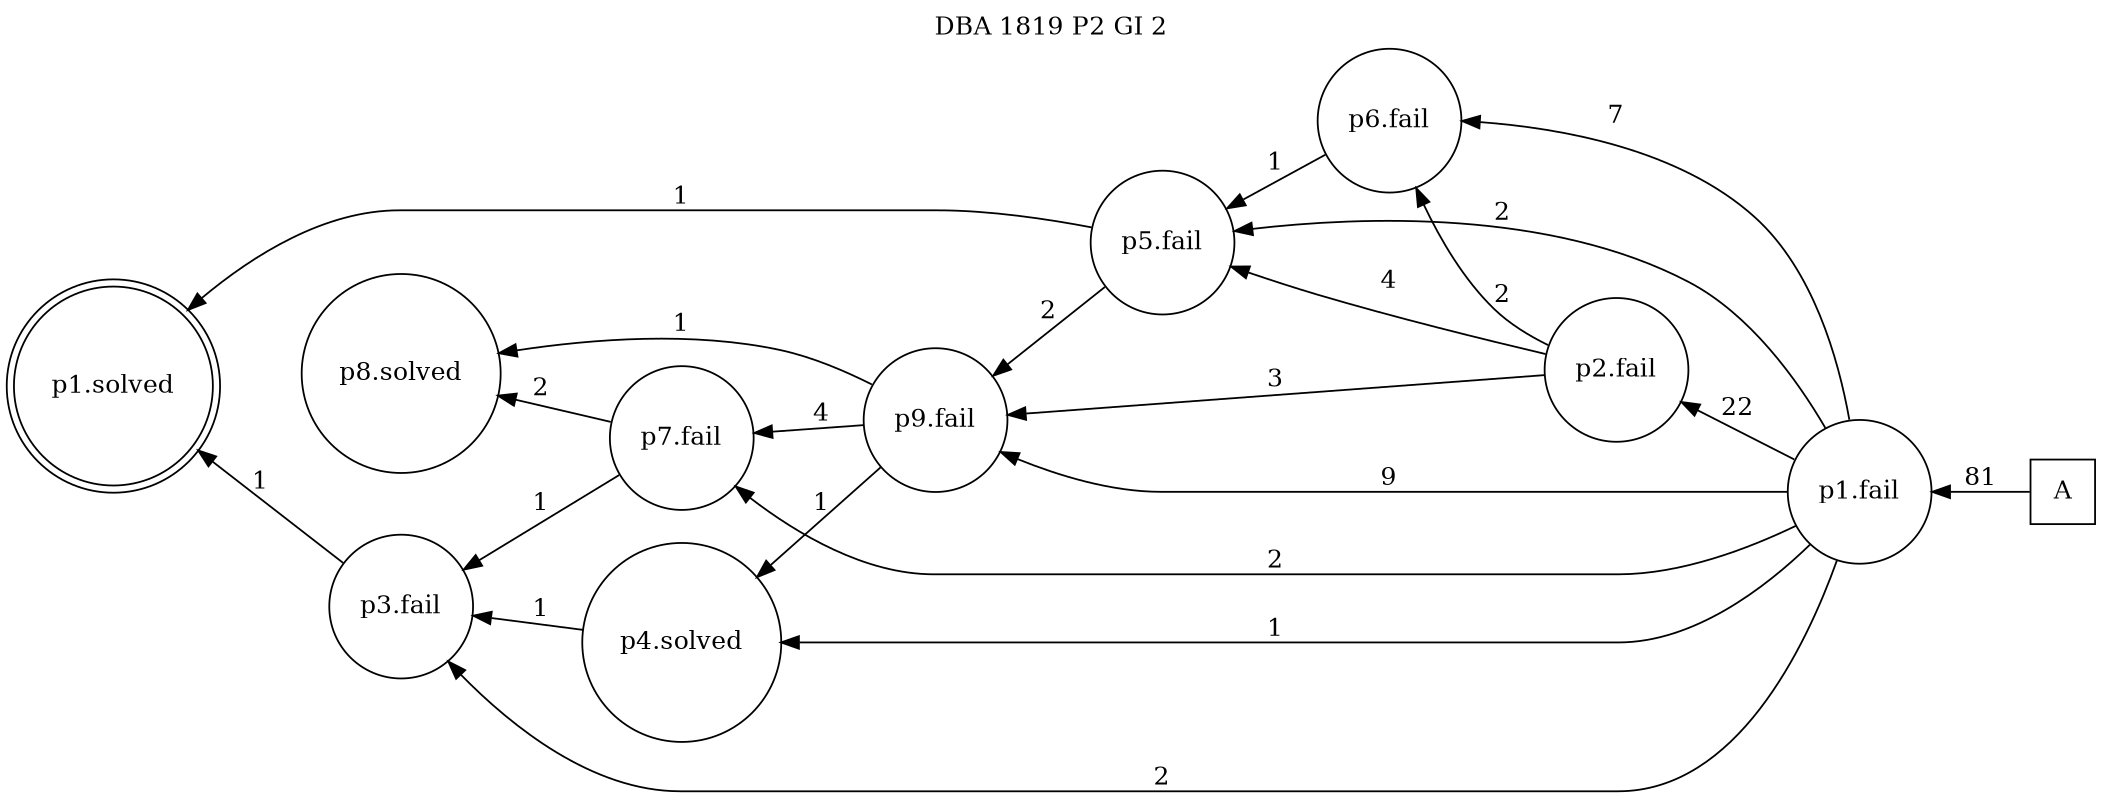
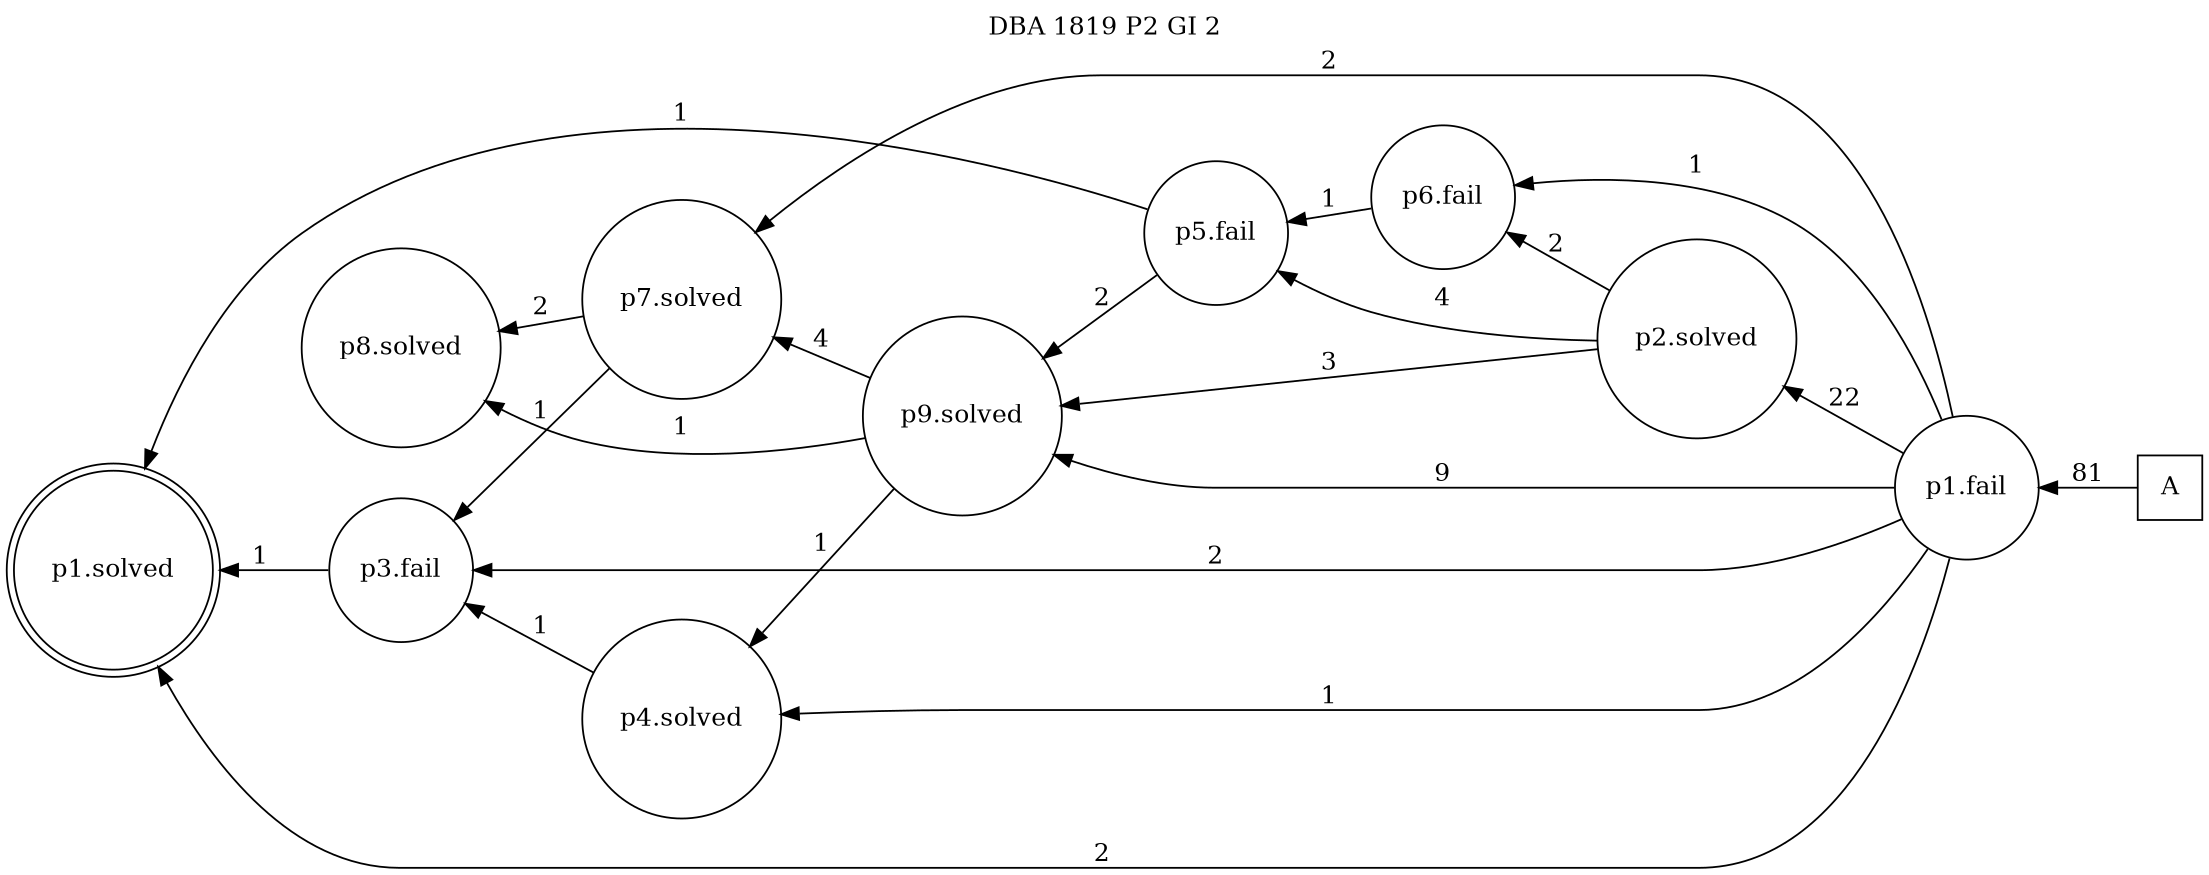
(1617, 116) -> (1697, 166)
(1575, 241) -> (1107, 868)
(1617, 370) -> (1697, 339)
(936, 420) -> (962, 416)
(682, 438) -> (682, 299)
